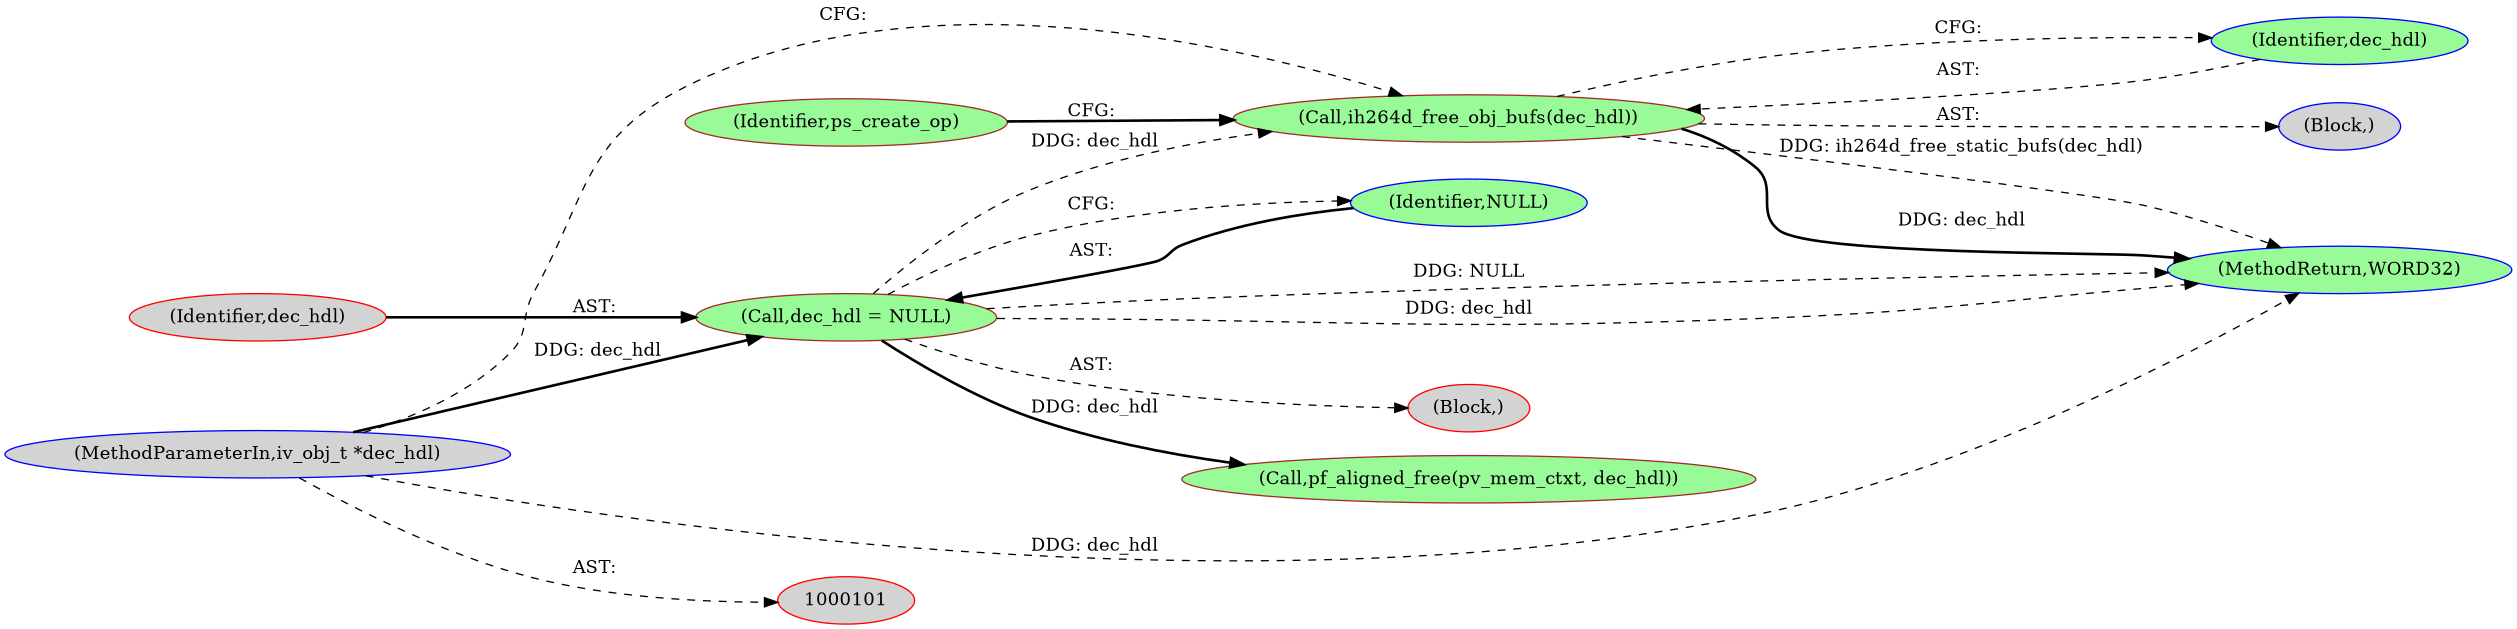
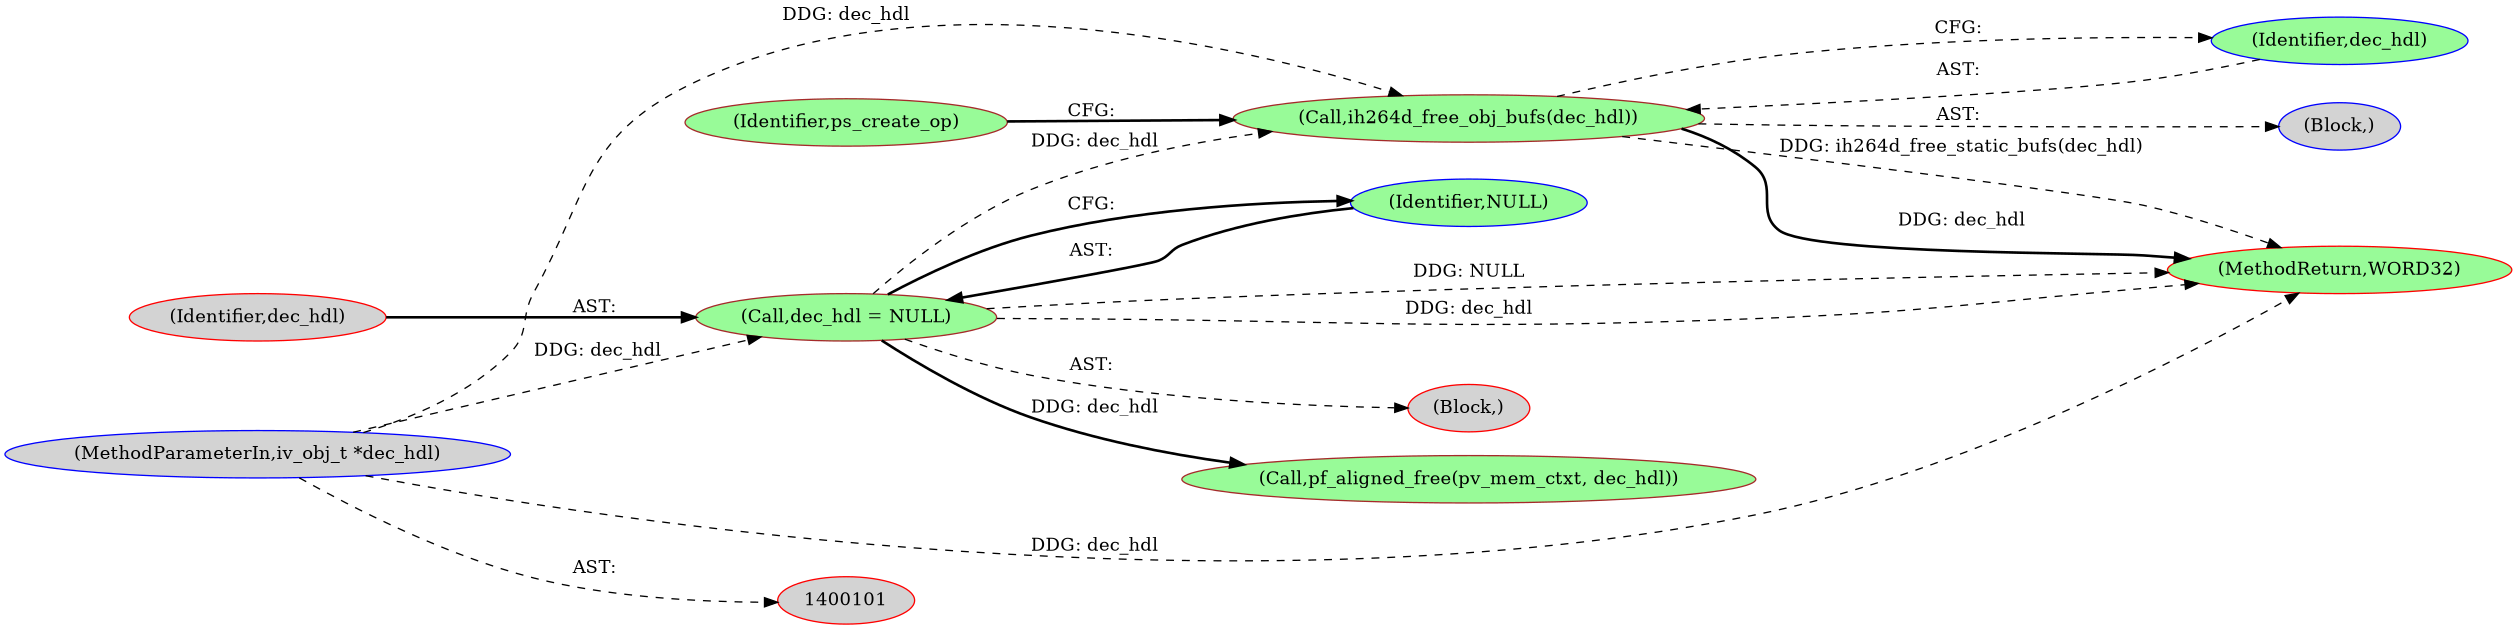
(846, 15) -> (846, 15)
(1106, 220) -> (1106, 220)
(2340, 270) -> (2340, 270)
(551, 386) -> (551, 386)
(846, 600) -> (846, 600)
